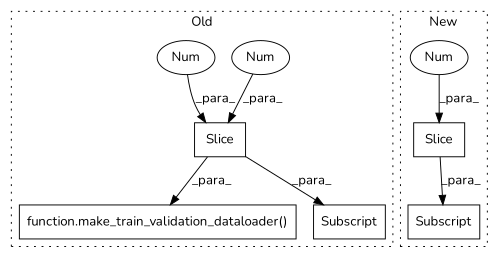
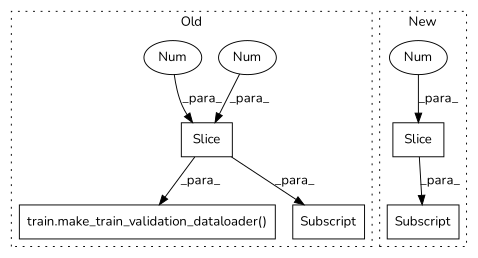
(158, 222) -> (147, 222)
